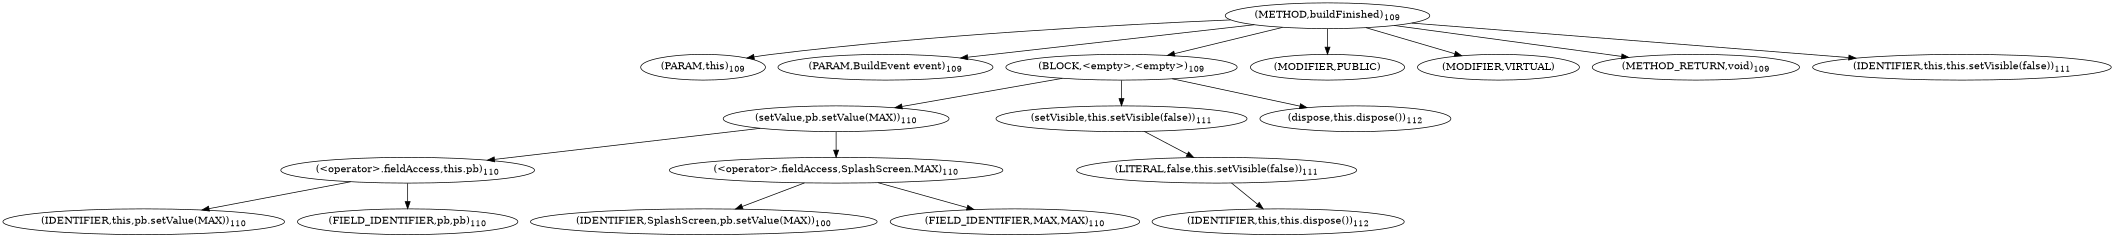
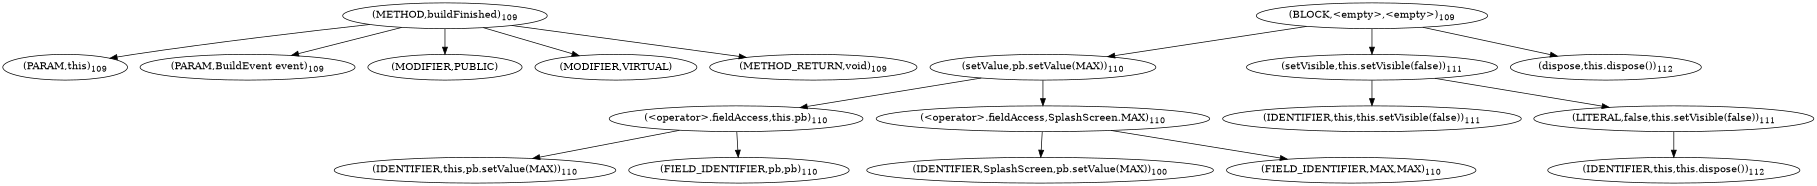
(1630, 40) -> (1372, 89)
(1228, 41) -> none
